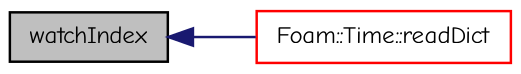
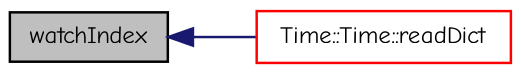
(384, 37) -> (384, 37)
